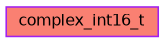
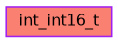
(82, 22) -> (59, 22)
